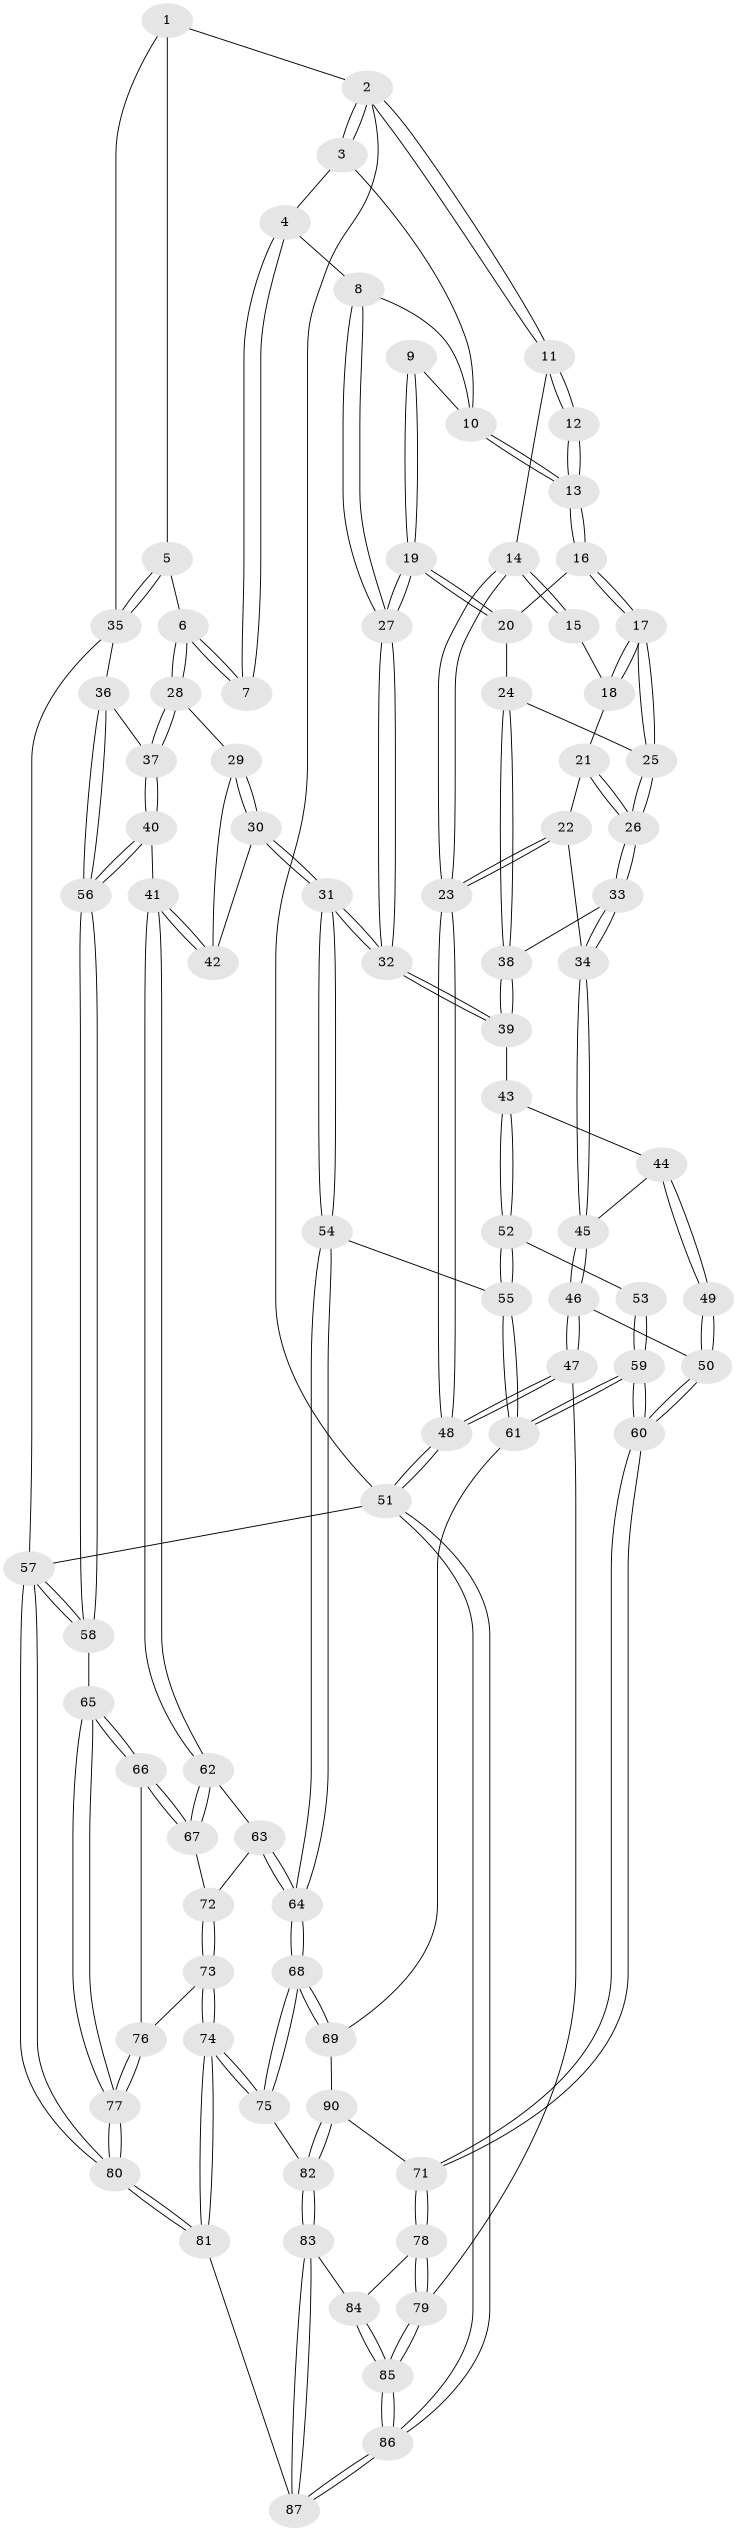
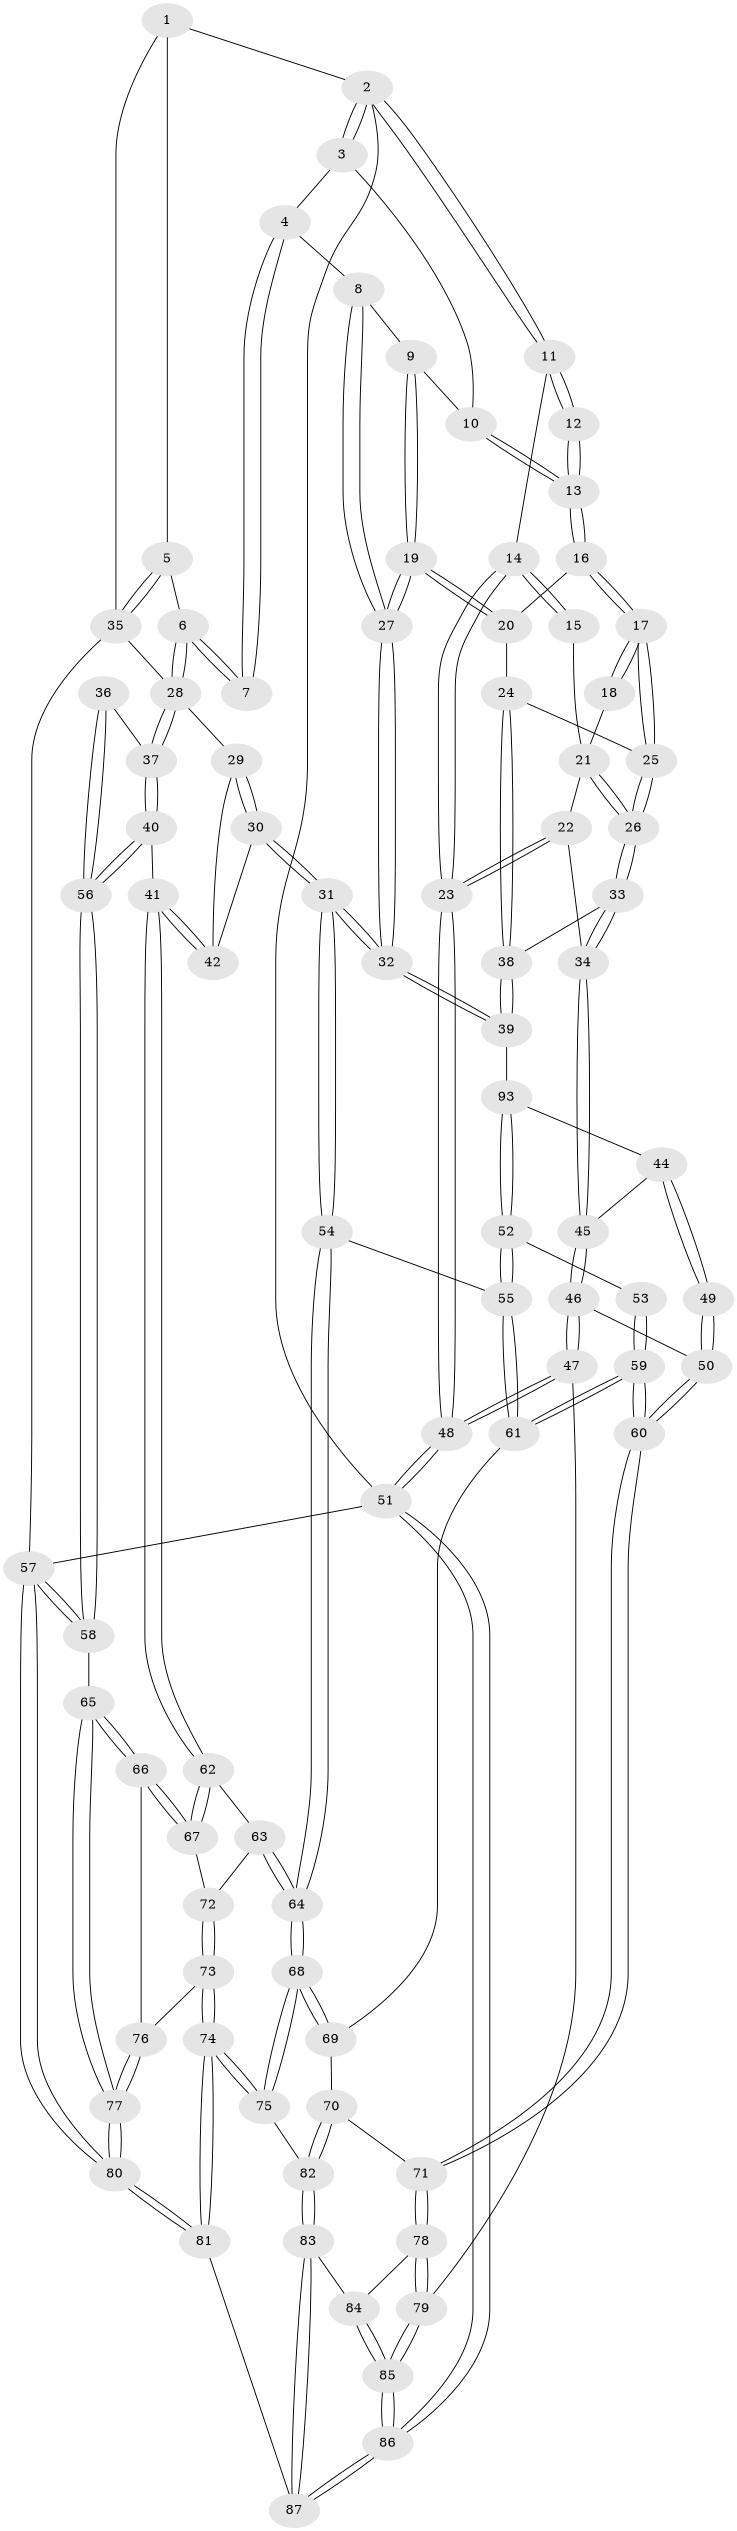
(443, 338) -> (385, 323)
(110, 660) -> (146, 660)
(592, 660) -> (575, 694)
(507, 1097) -> (507, 1097)
(332, 2107) -> (332, 2107)
